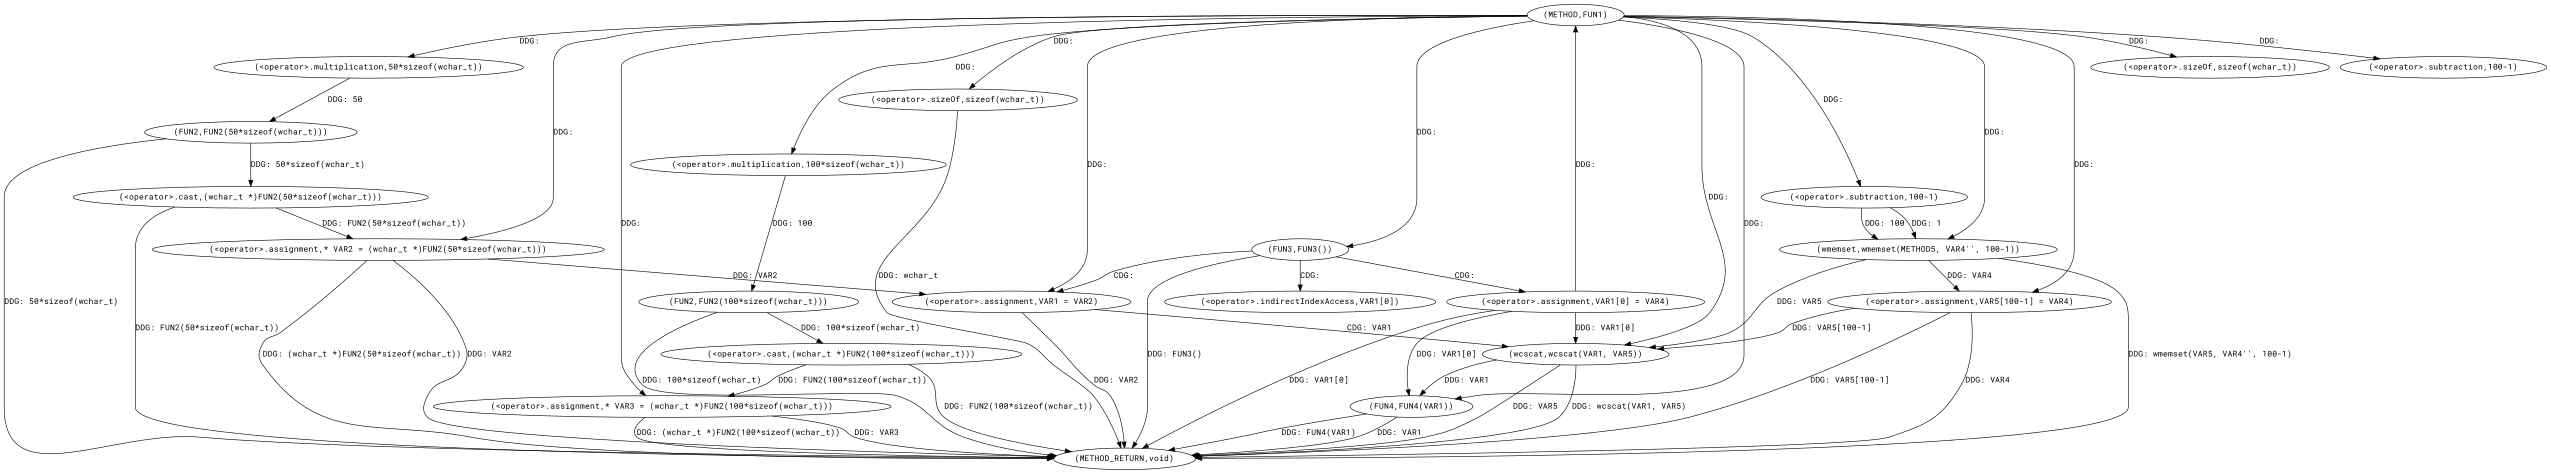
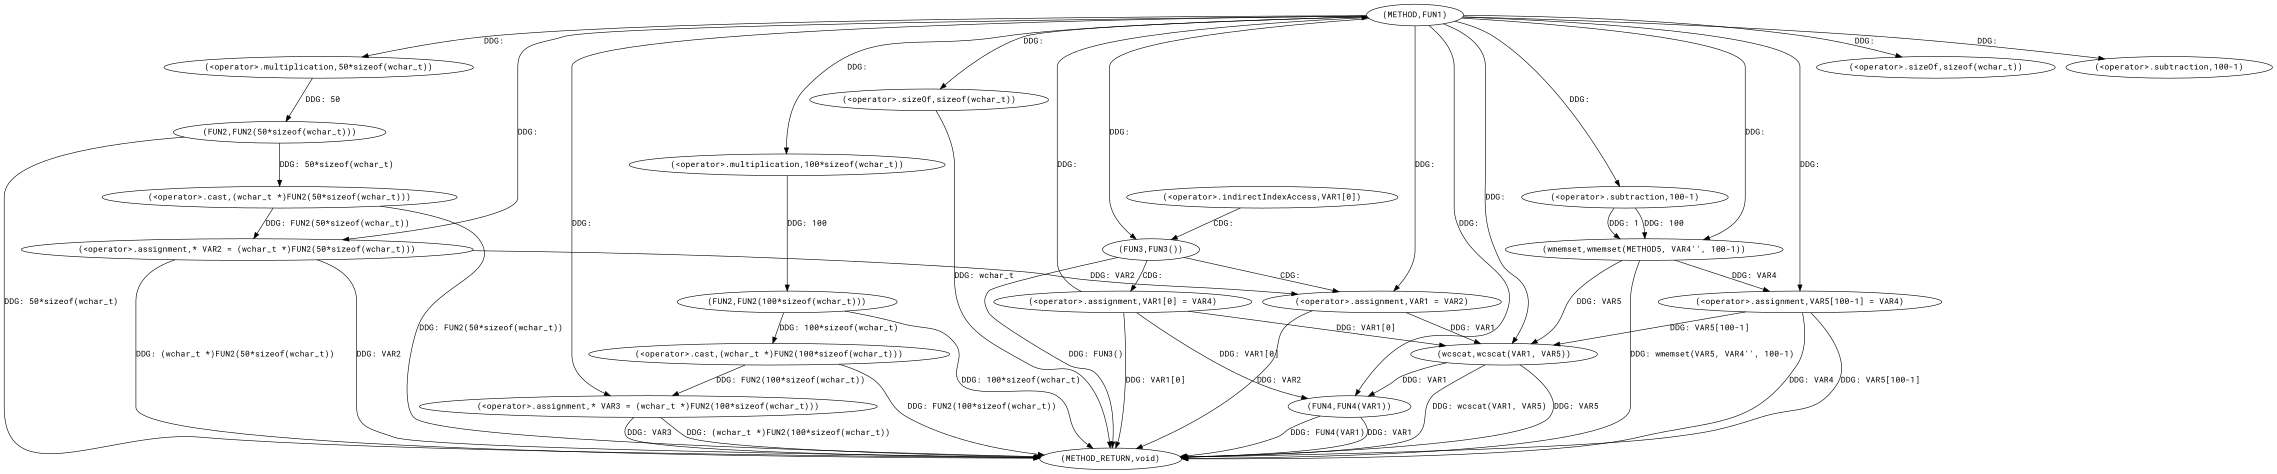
(1300, 273) -> (1209, 223)
(1370, 328) -> (1473, 328)
